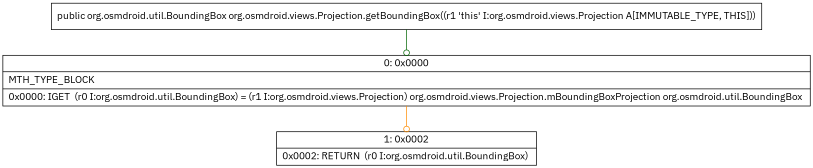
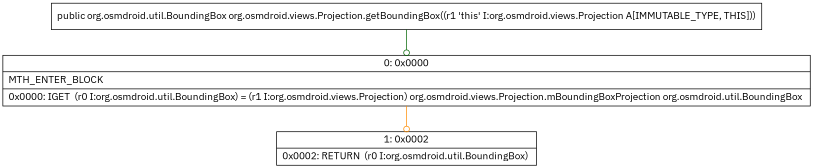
(52, 80) -> (56, 80)
